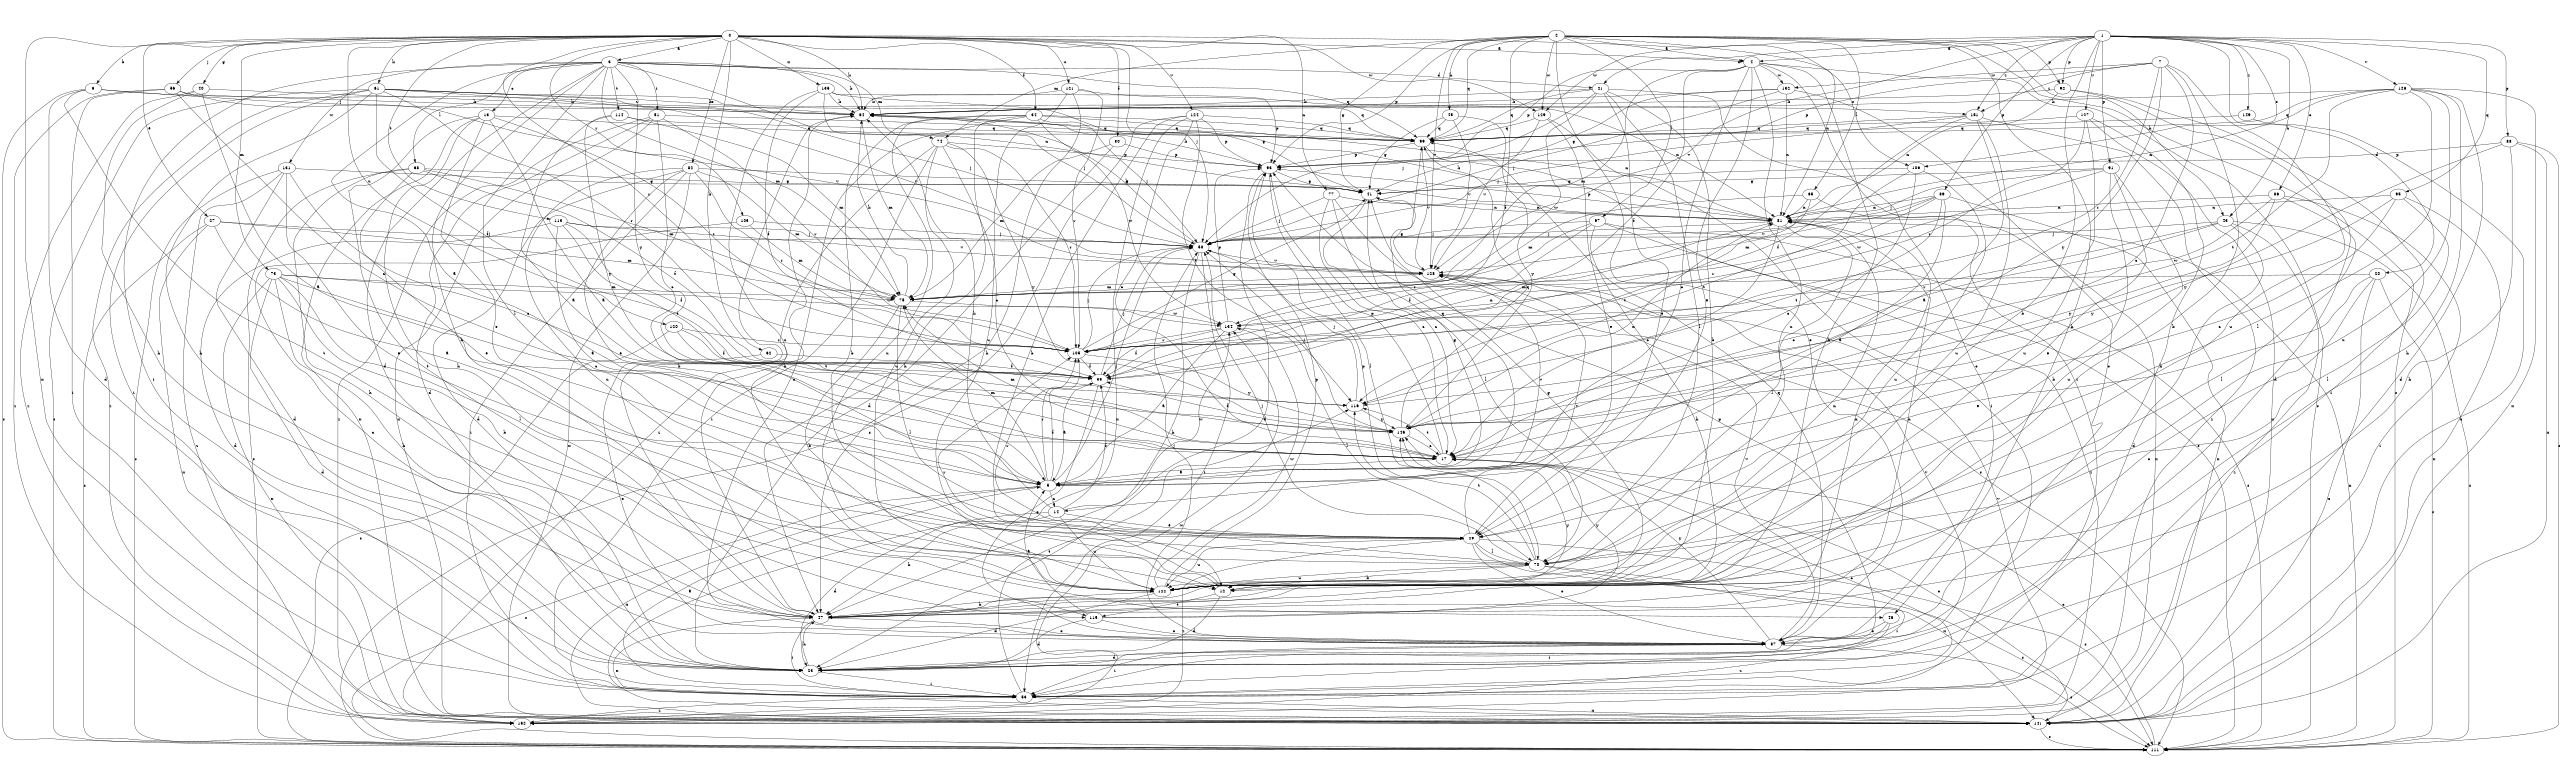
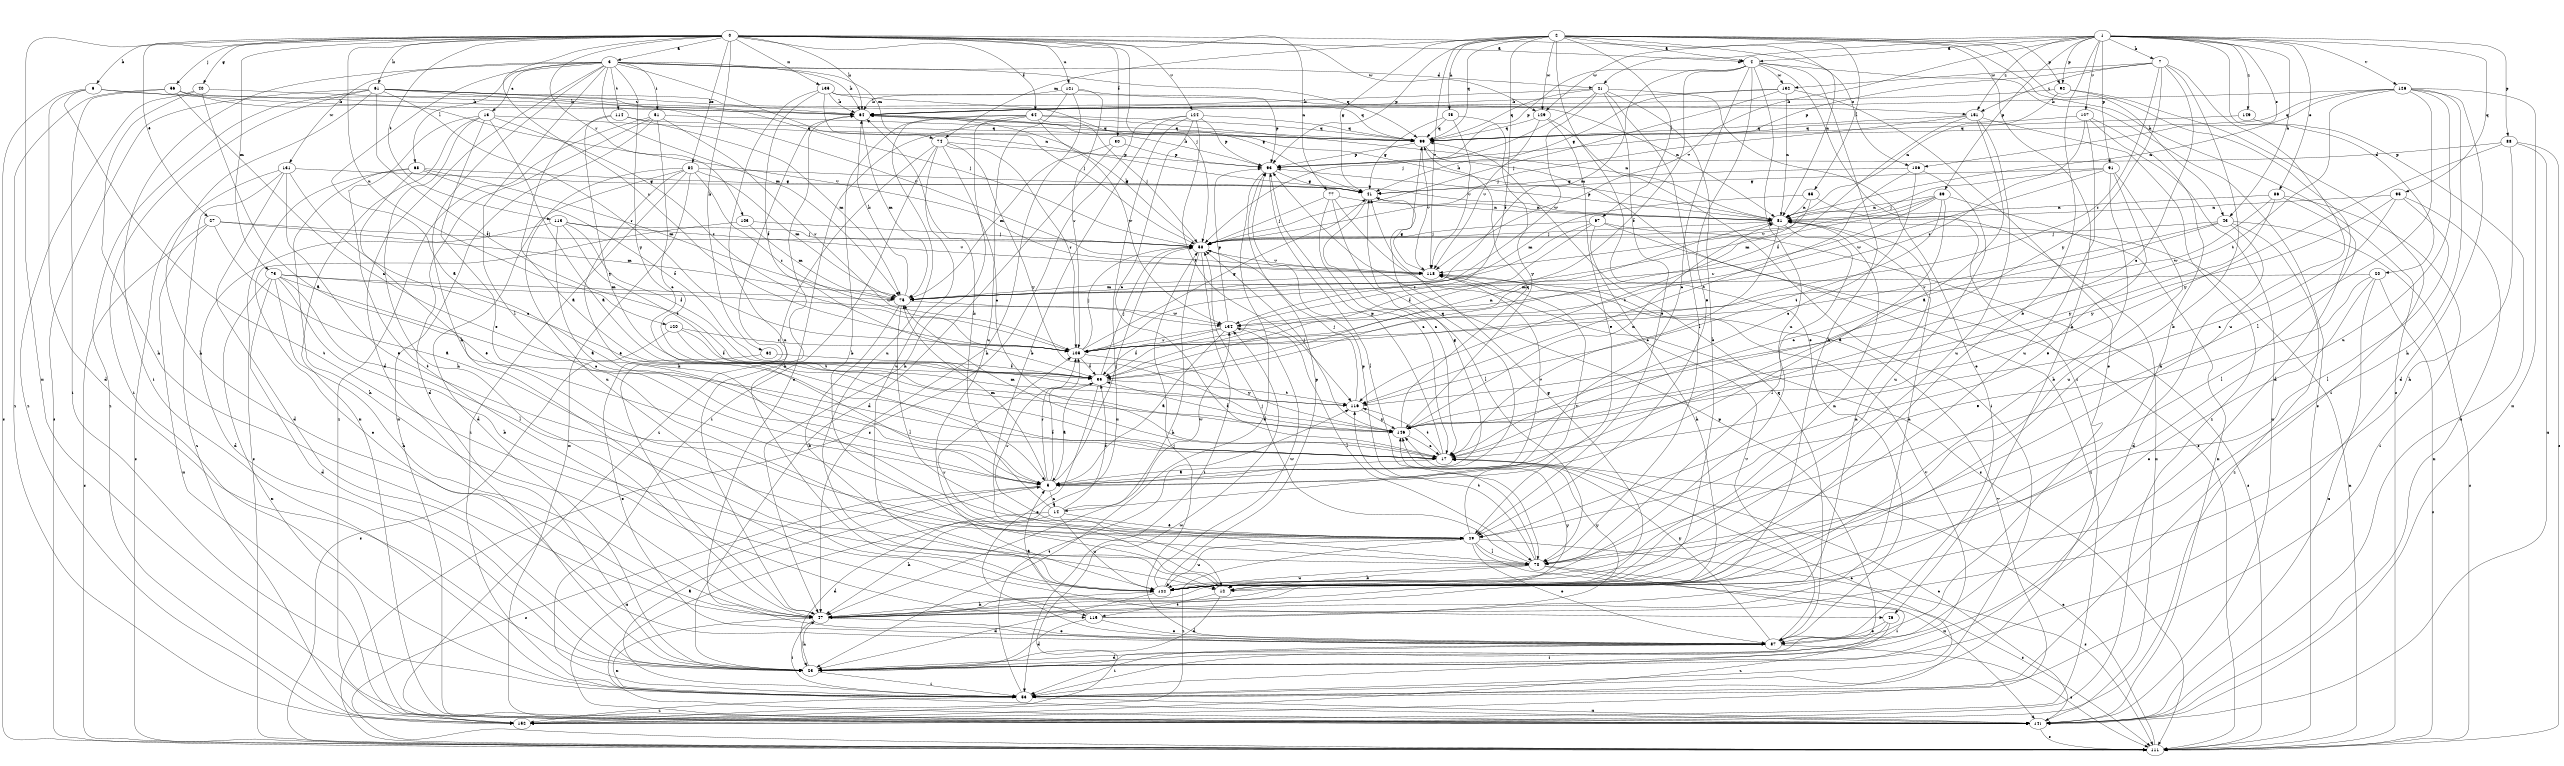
none -> (2130, 48)
(341, 102) -> (341, 102)
(1431, 274) -> (1431, 274)
none -> (1226, 388)
